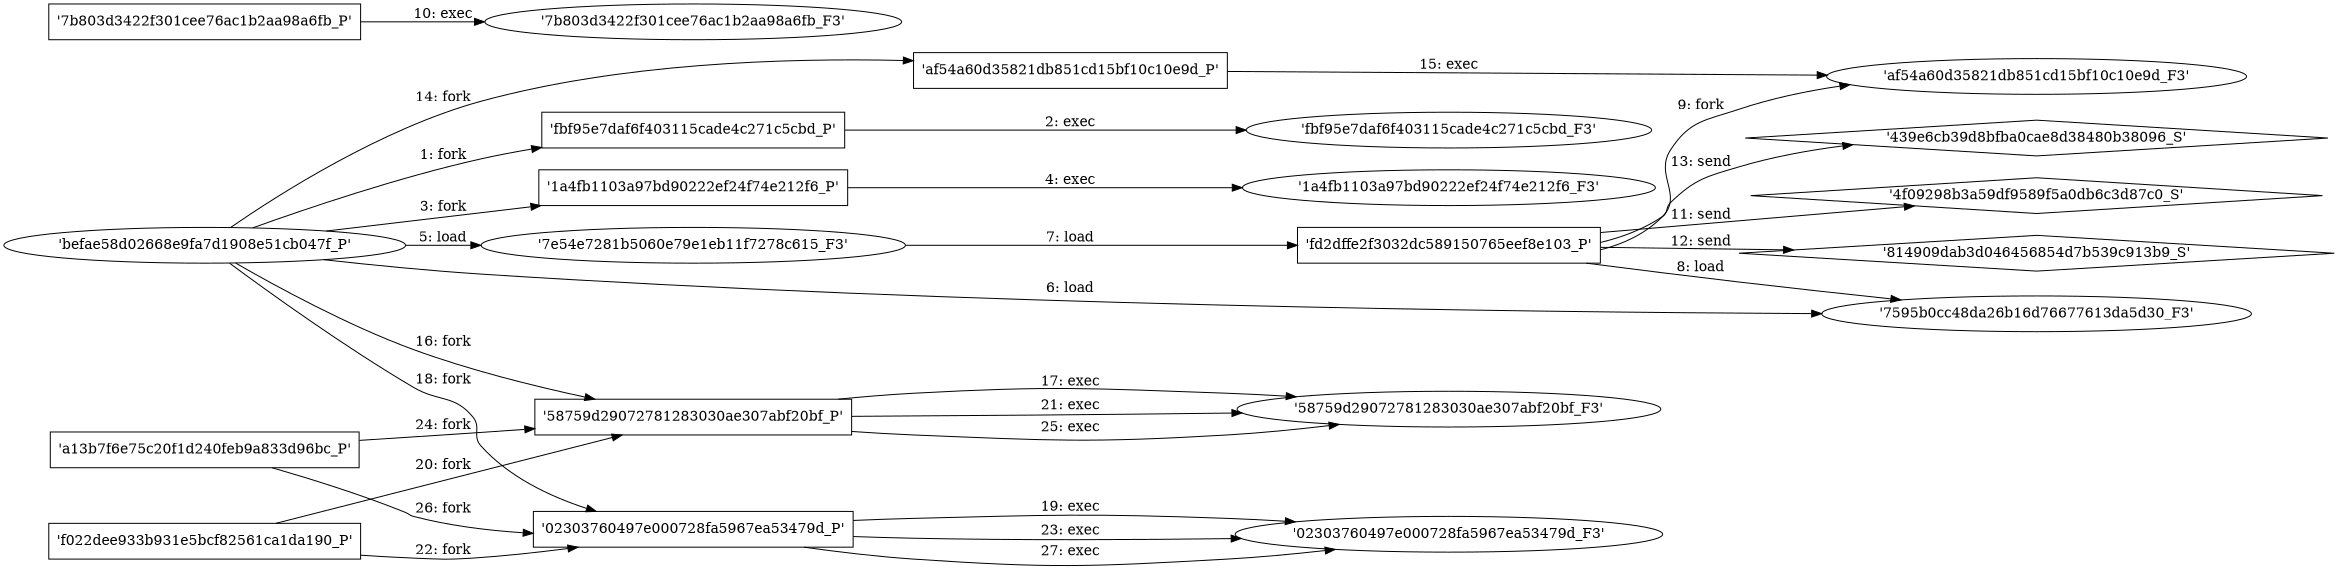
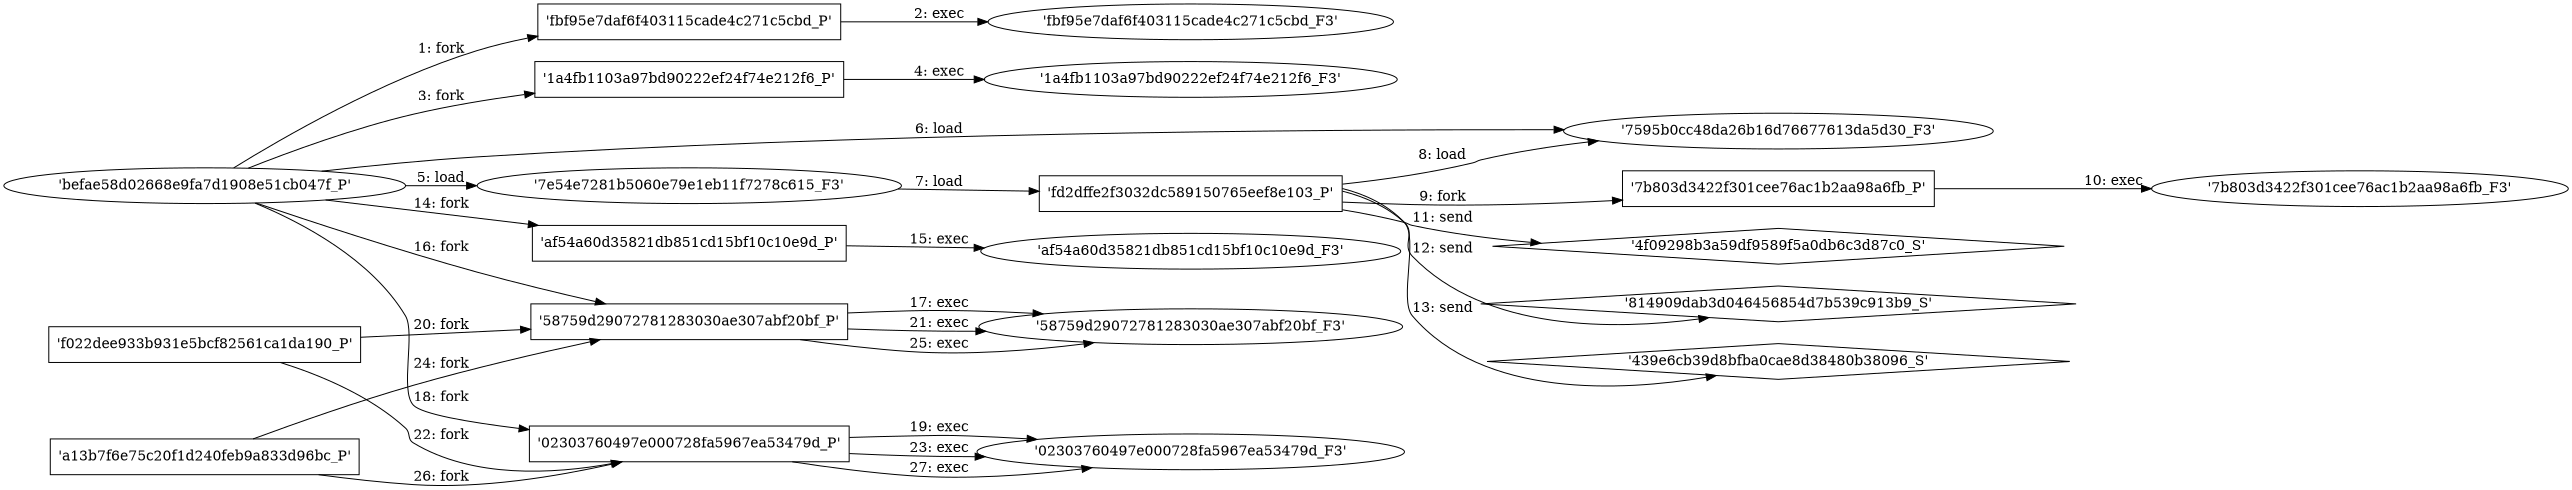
(1684, 133) -> (1477, 205)
